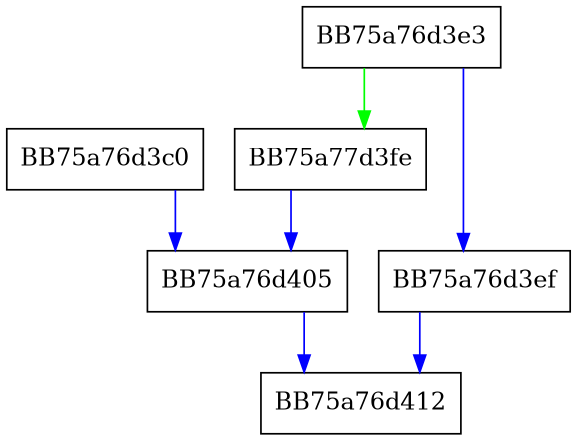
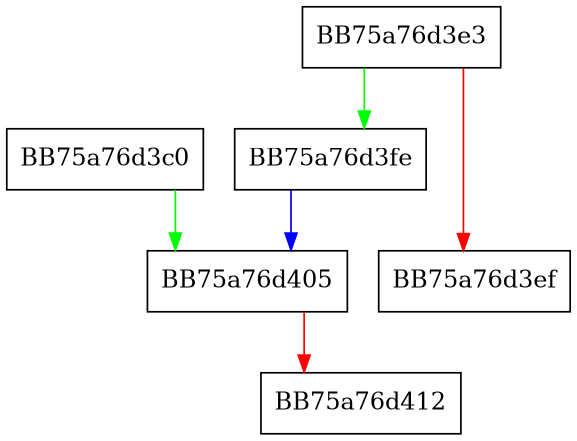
(463, 151) -> (463, 151)
(330, 159) -> (330, 159)
(175, 212) -> (175, 212)
(304, 334) -> (304, 334)
(420, 334) -> none
